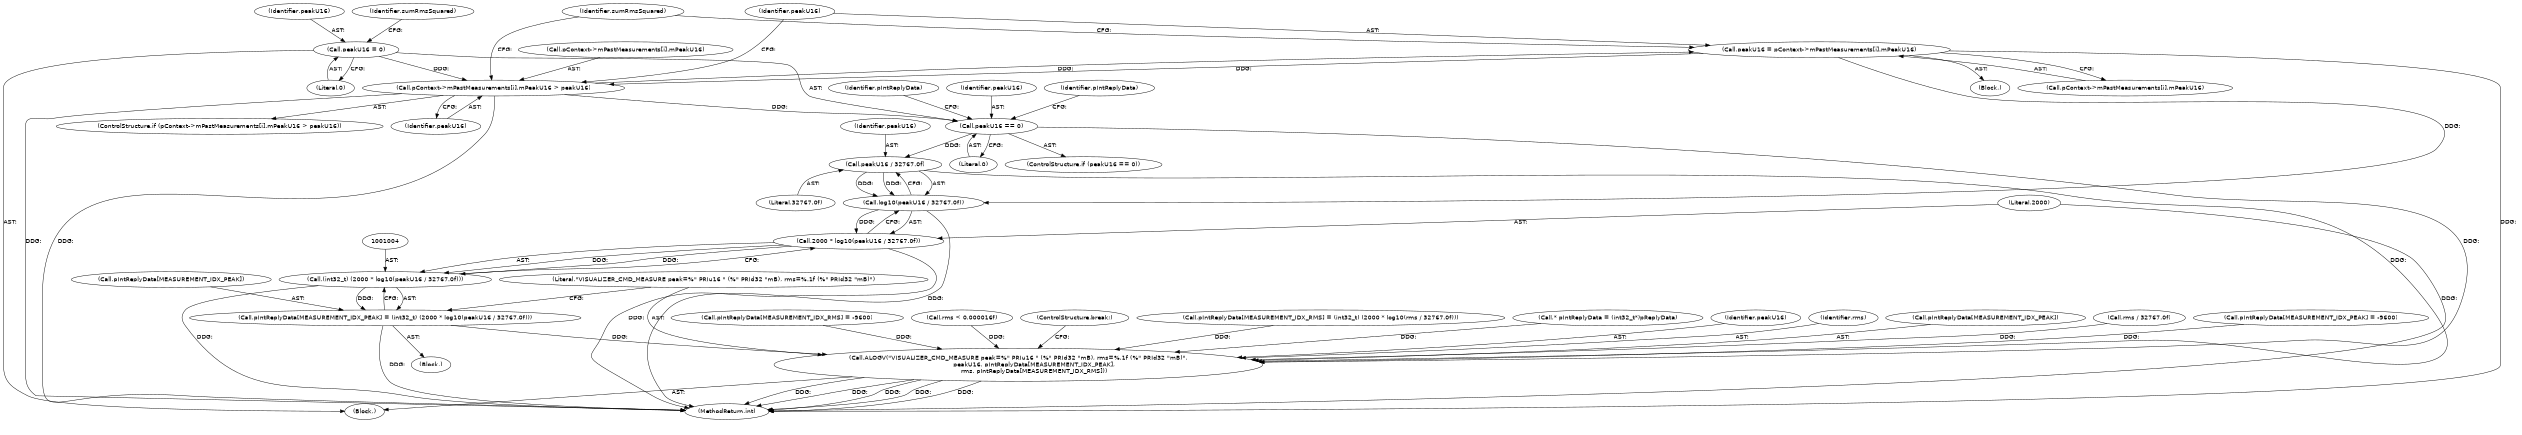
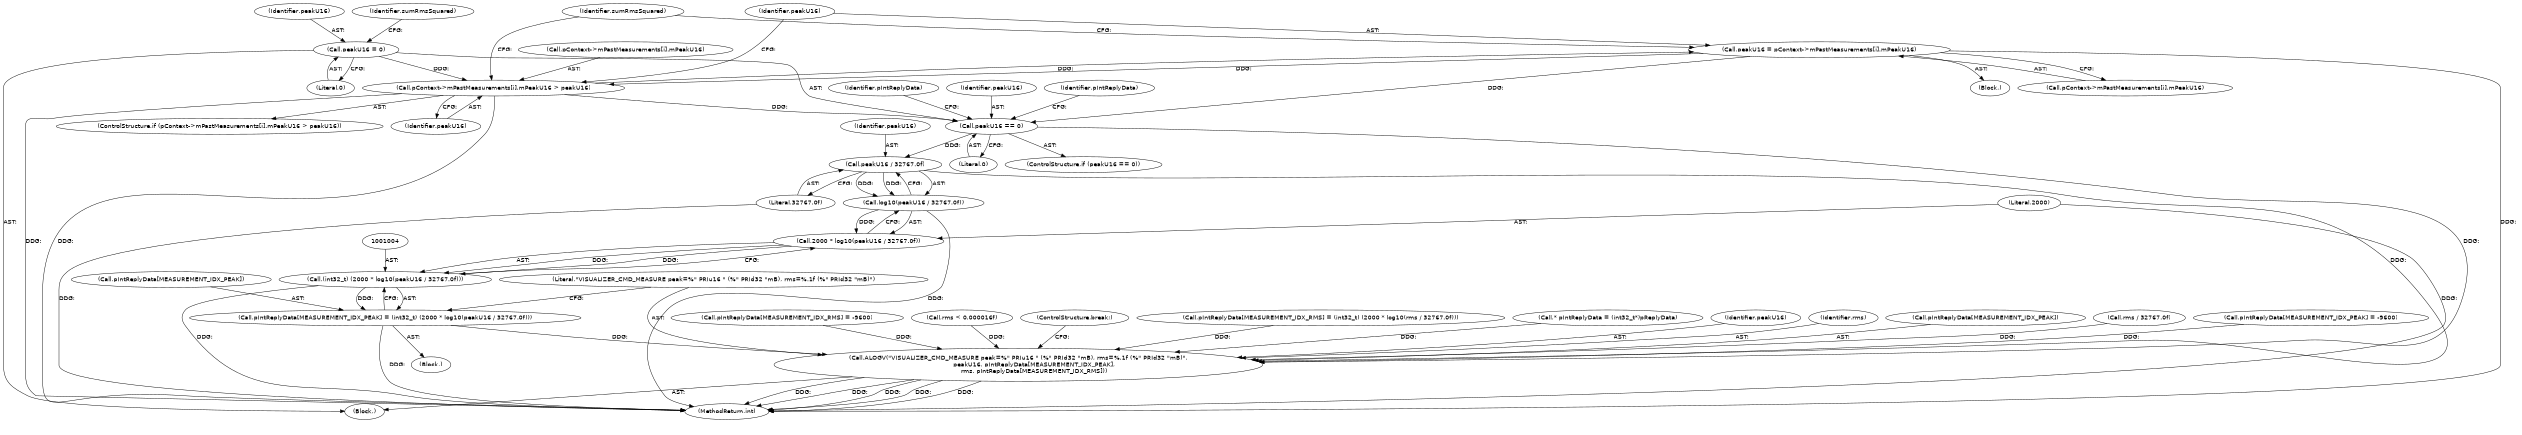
none -> (836, 181)
(1980, 191) -> (1393, 89)
(702, 293) -> (60, 283)
